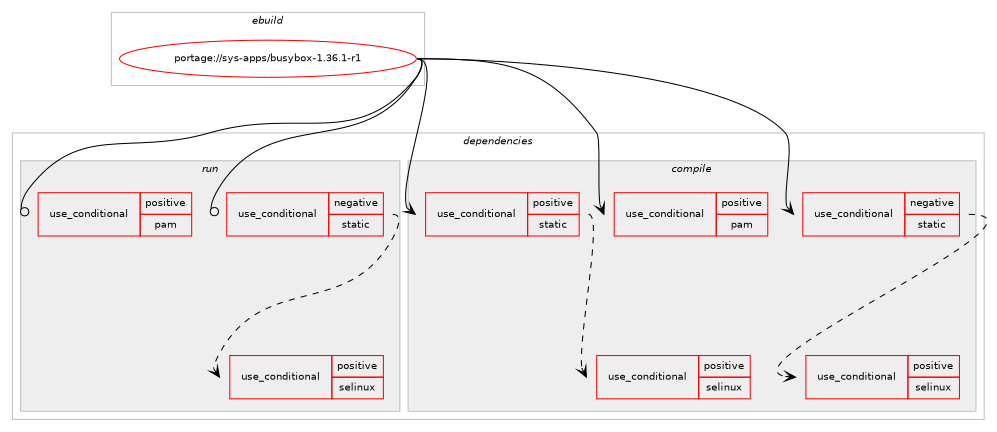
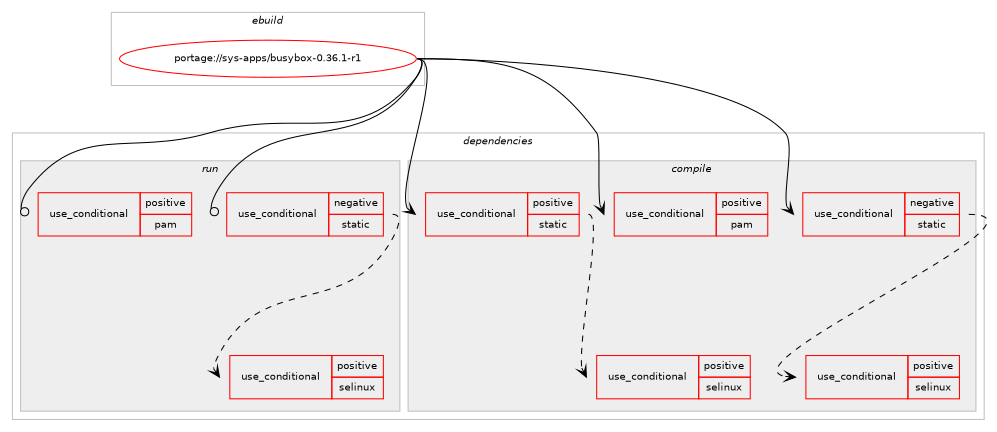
(268, 59) -> (268, 59)
